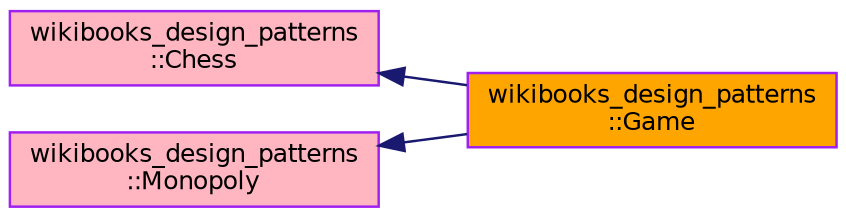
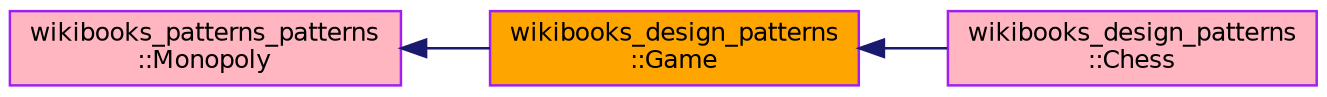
(435, 81) -> (916, 48)
(194, 170) -> (205, 48)
